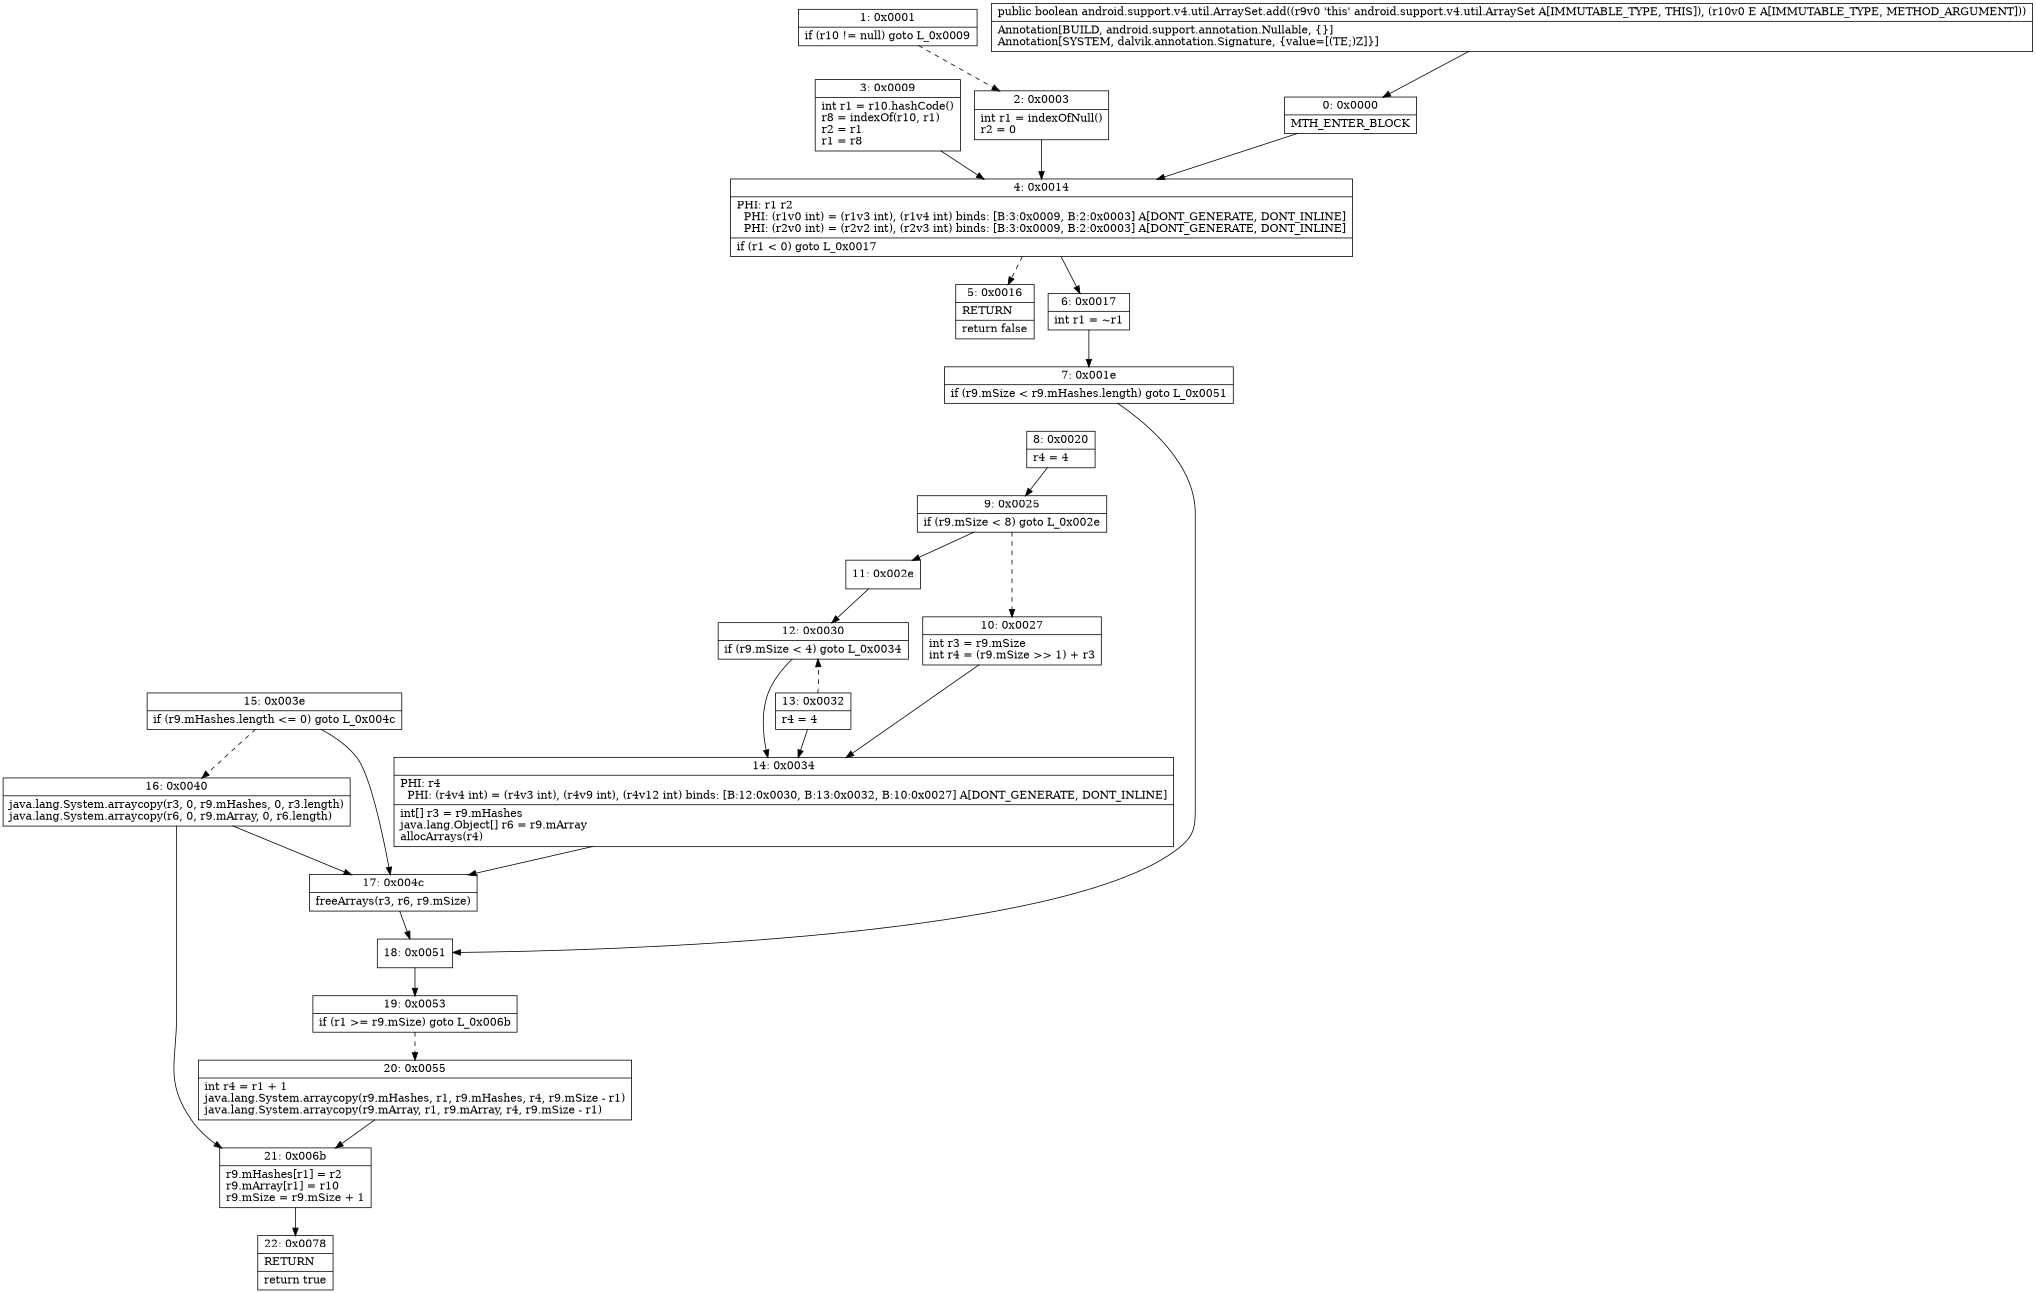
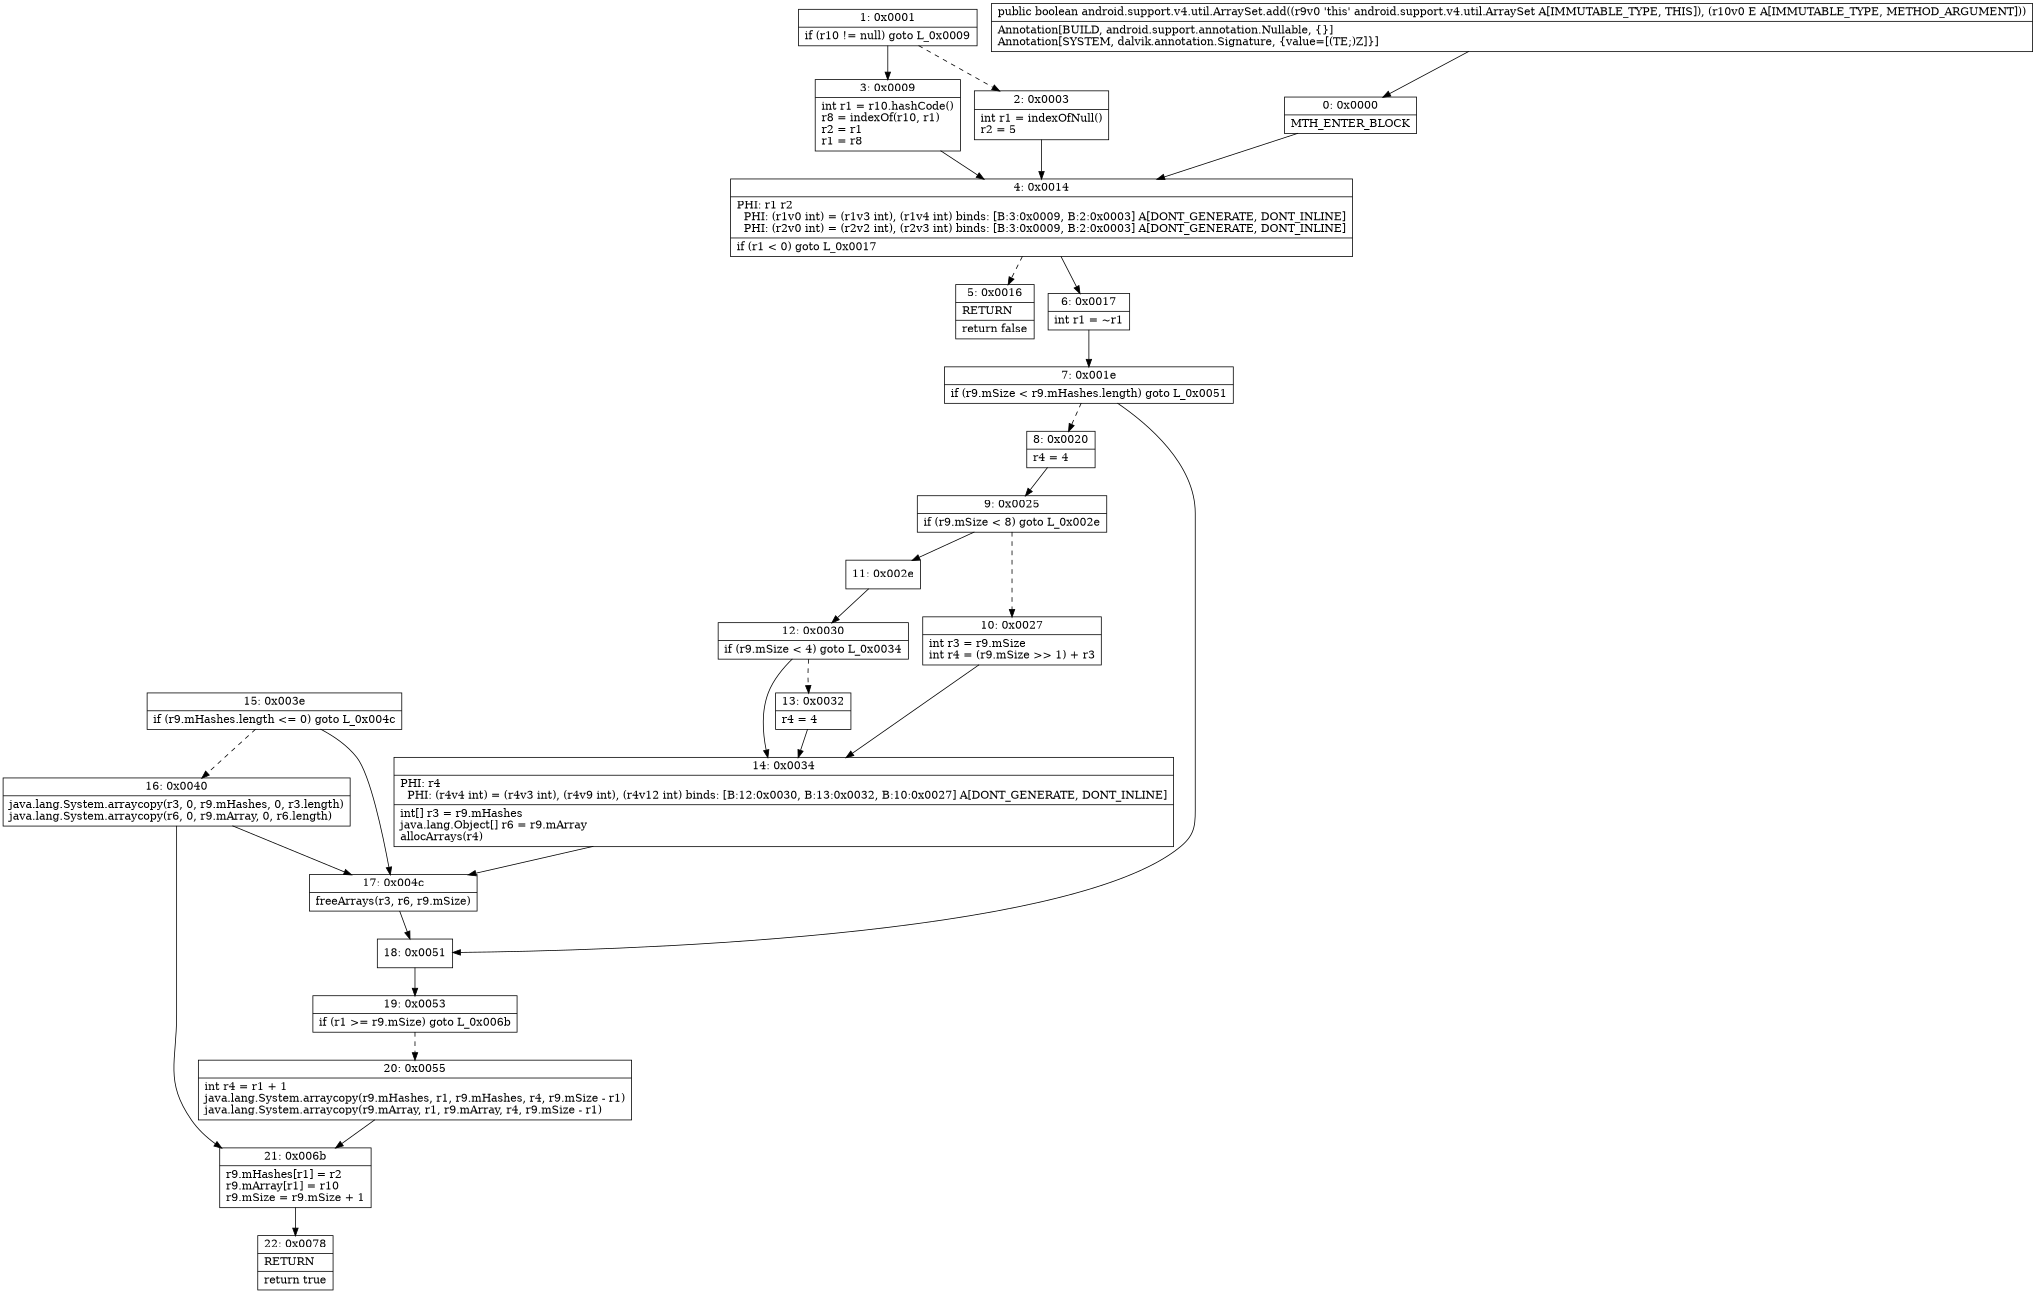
none -> (888, 59)
(998, 130) -> (998, 130)
none -> (1077, 414)
(818, 680) -> (808, 672)
